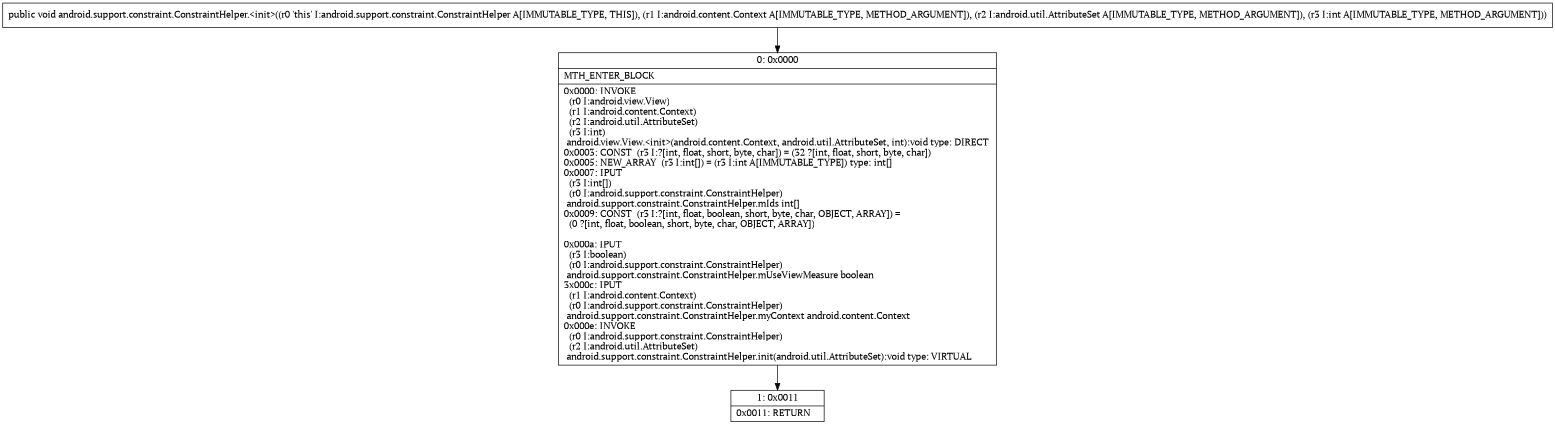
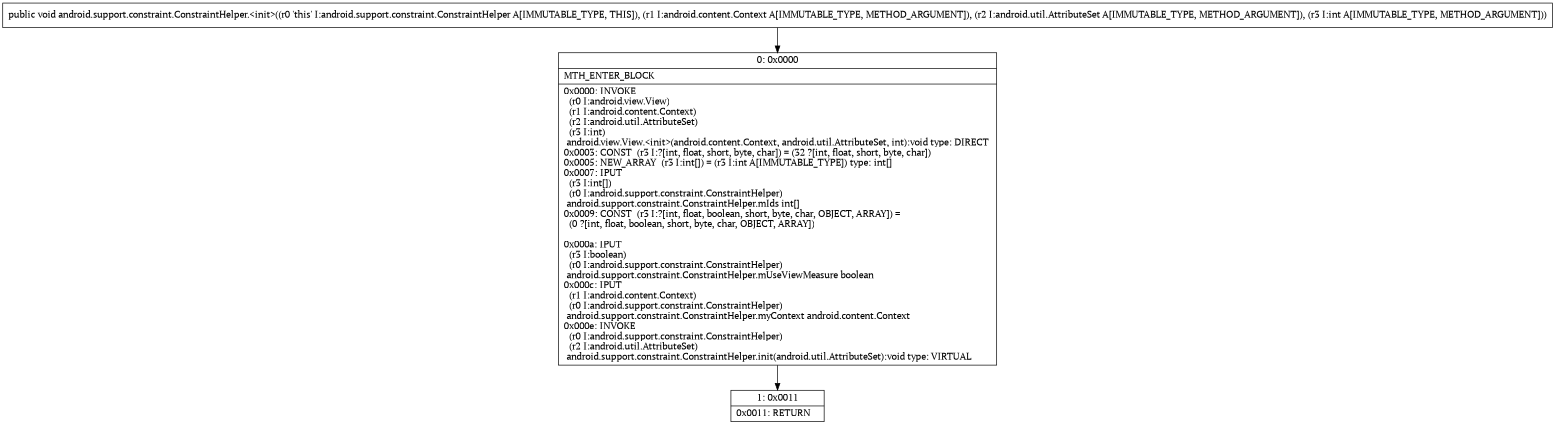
(595, 285) -> (595, 285)
